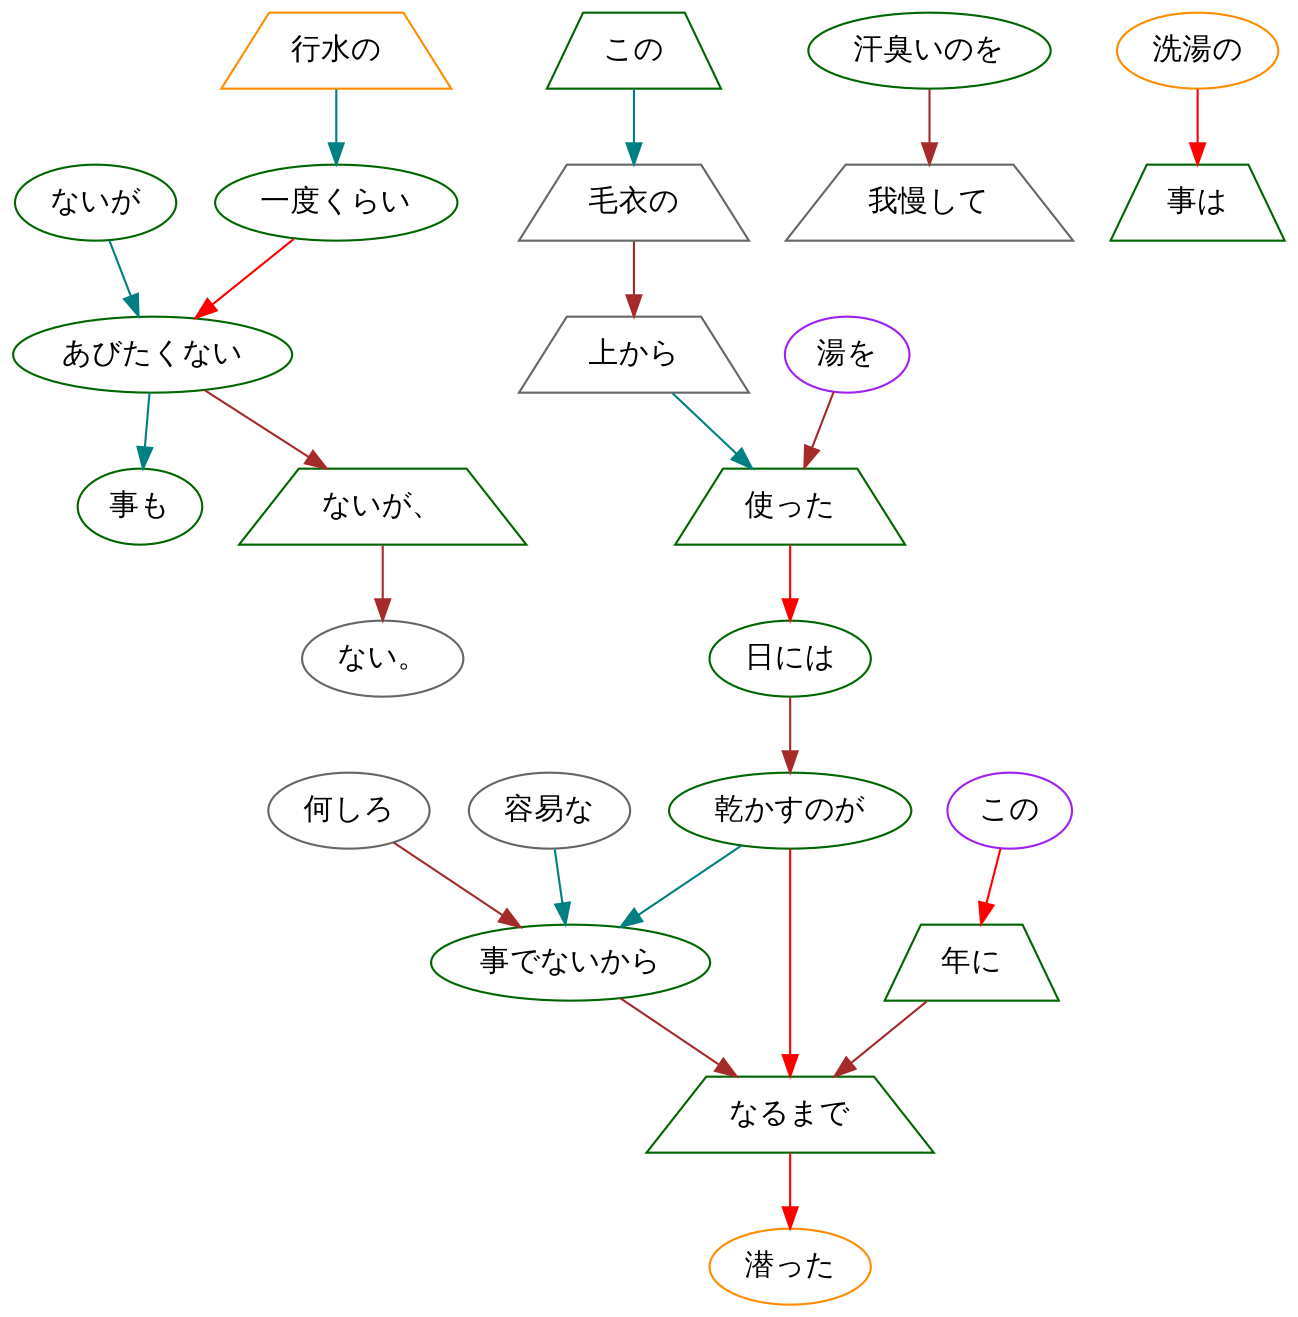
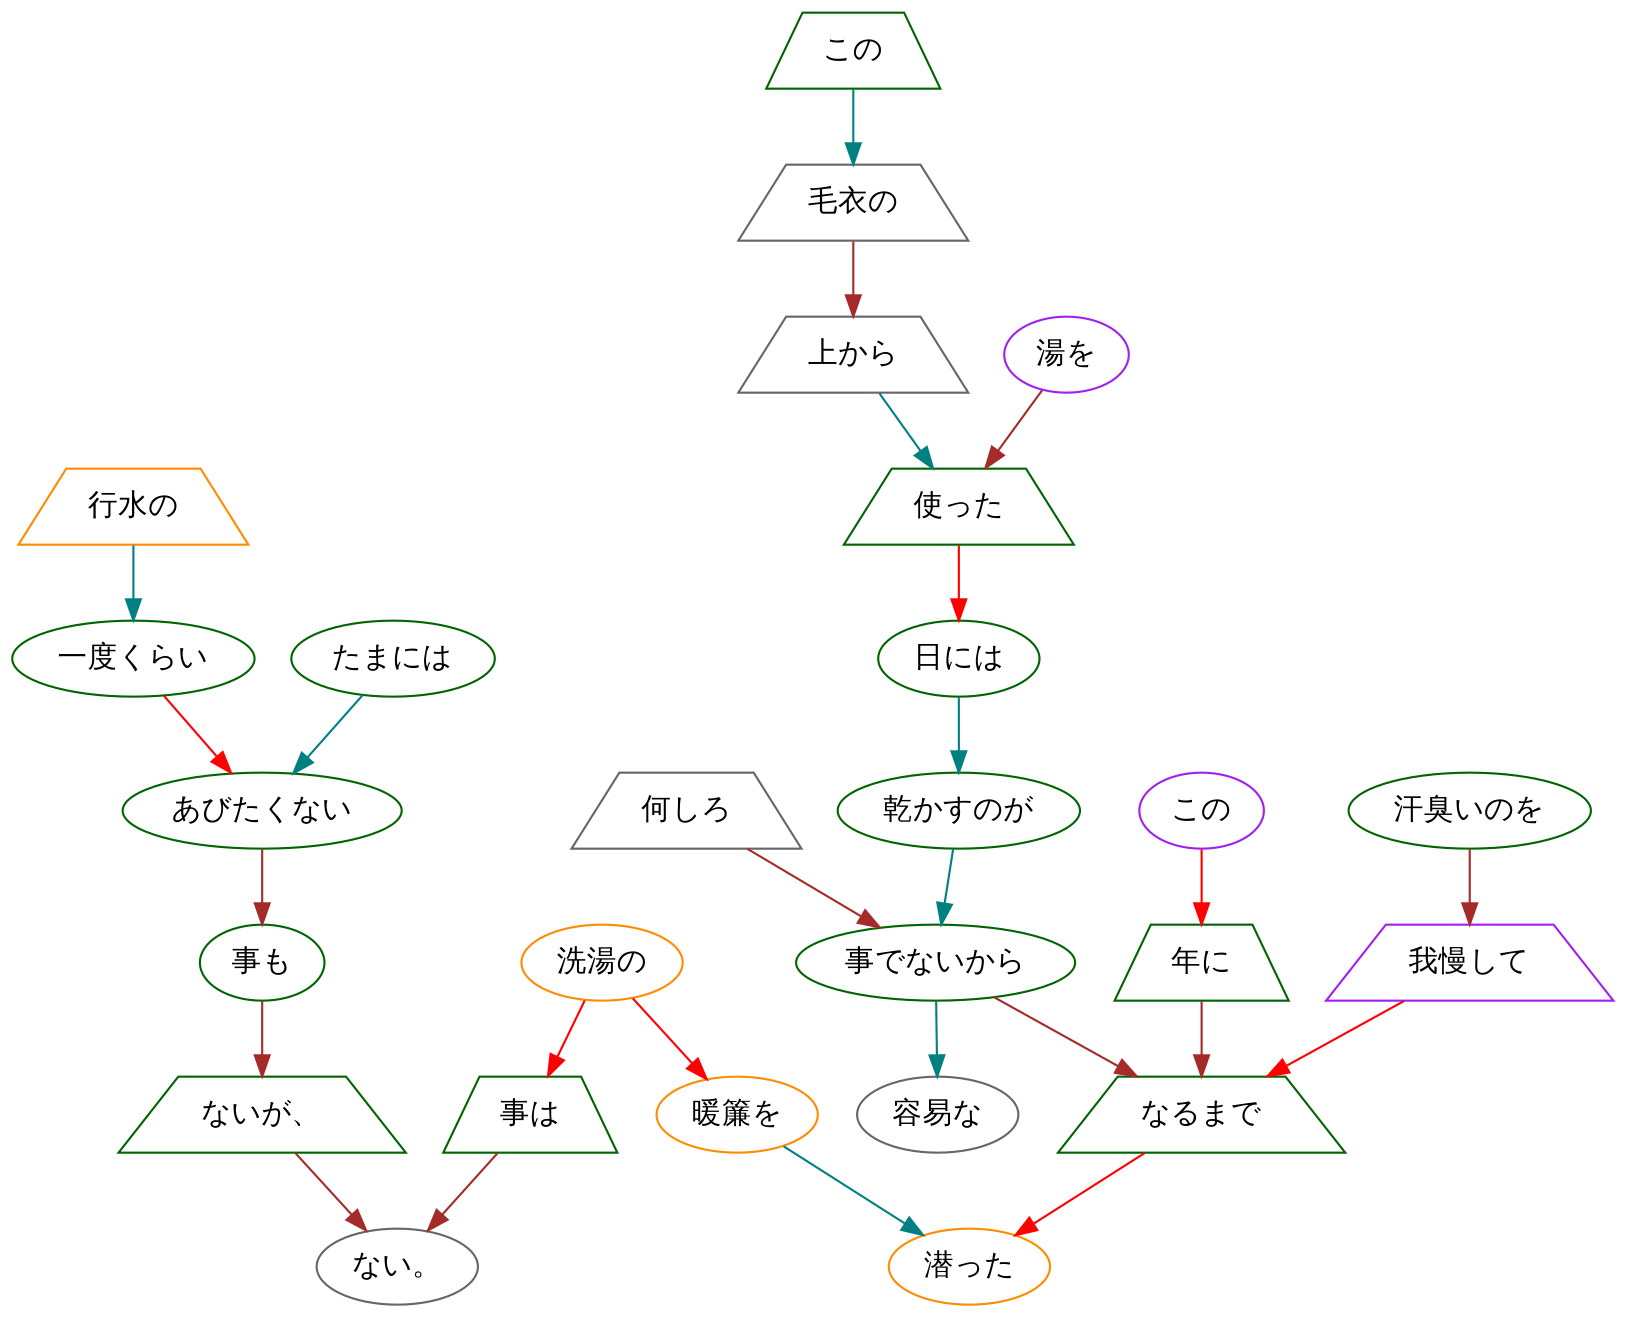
(96, 203) -> (393, 659)
(930, 203) -> (1470, 963)
(147, 420) -> (262, 876)
(257, 424) -> (262, 1028)
(790, 724) -> (959, 724)
(349, 811) -> (687, 811)
(559, 876) -> (937, 1028)
(790, 952) -> (1345, 1033)
none -> (737, 1115)
none -> (470, 1184)
